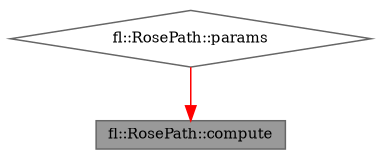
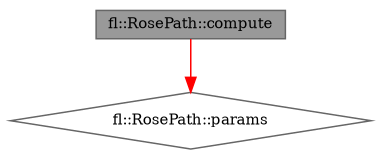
(191, 86) -> (191, 58)
